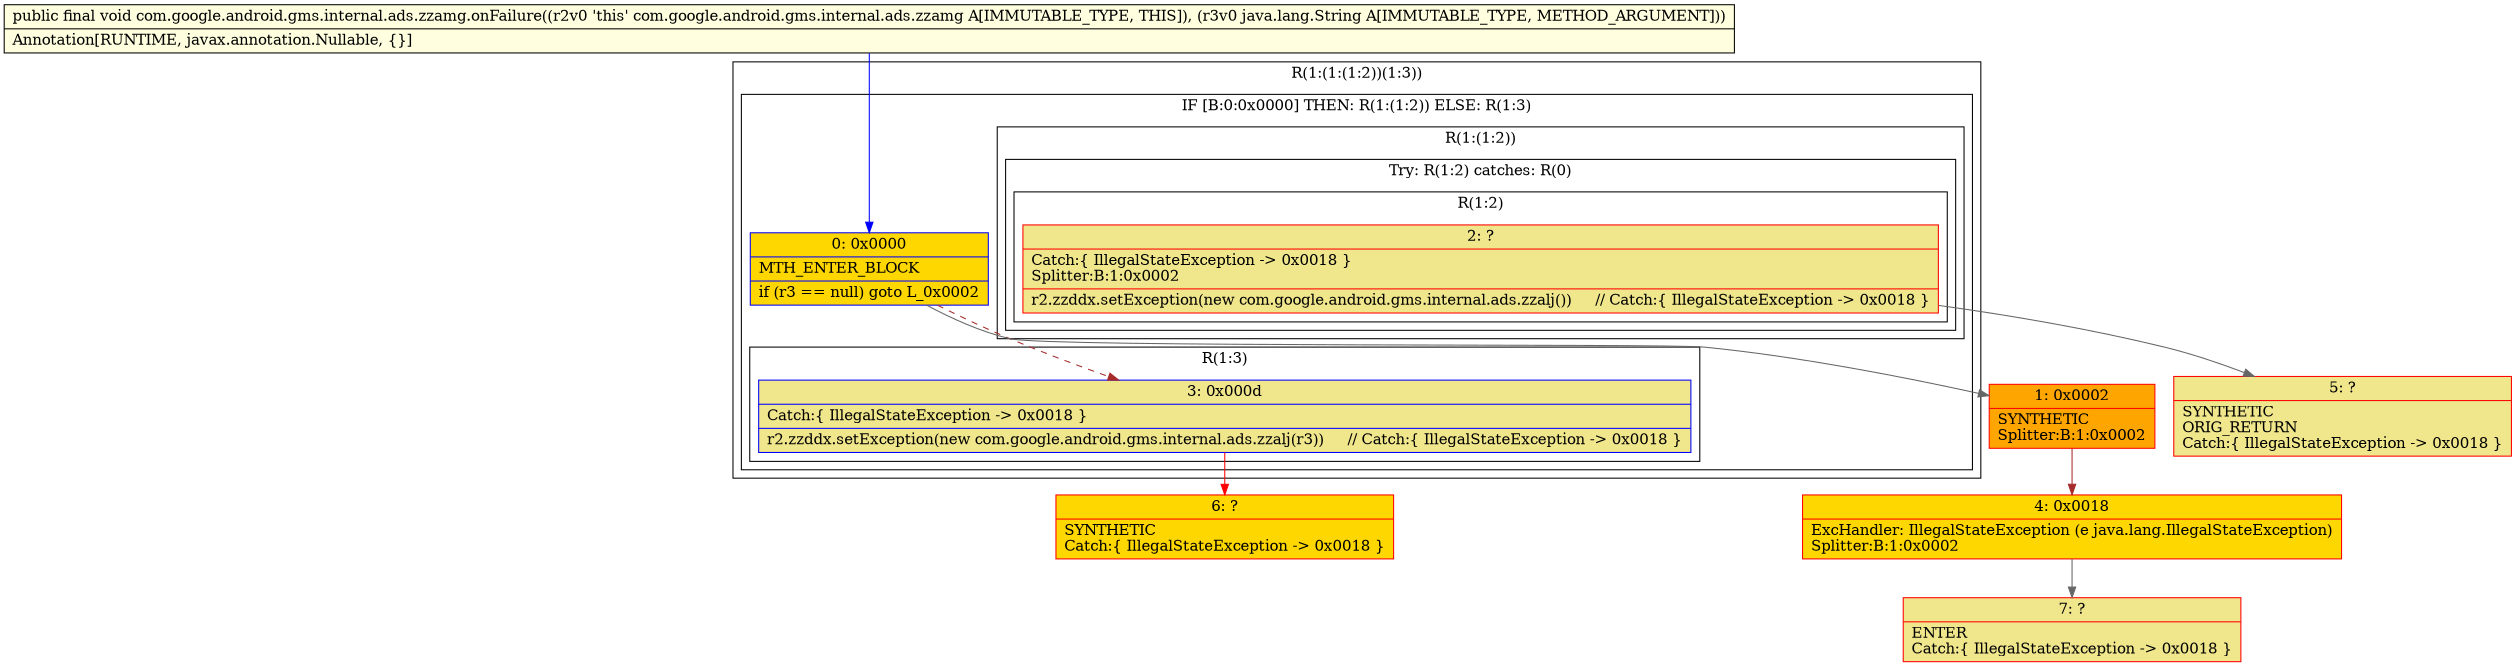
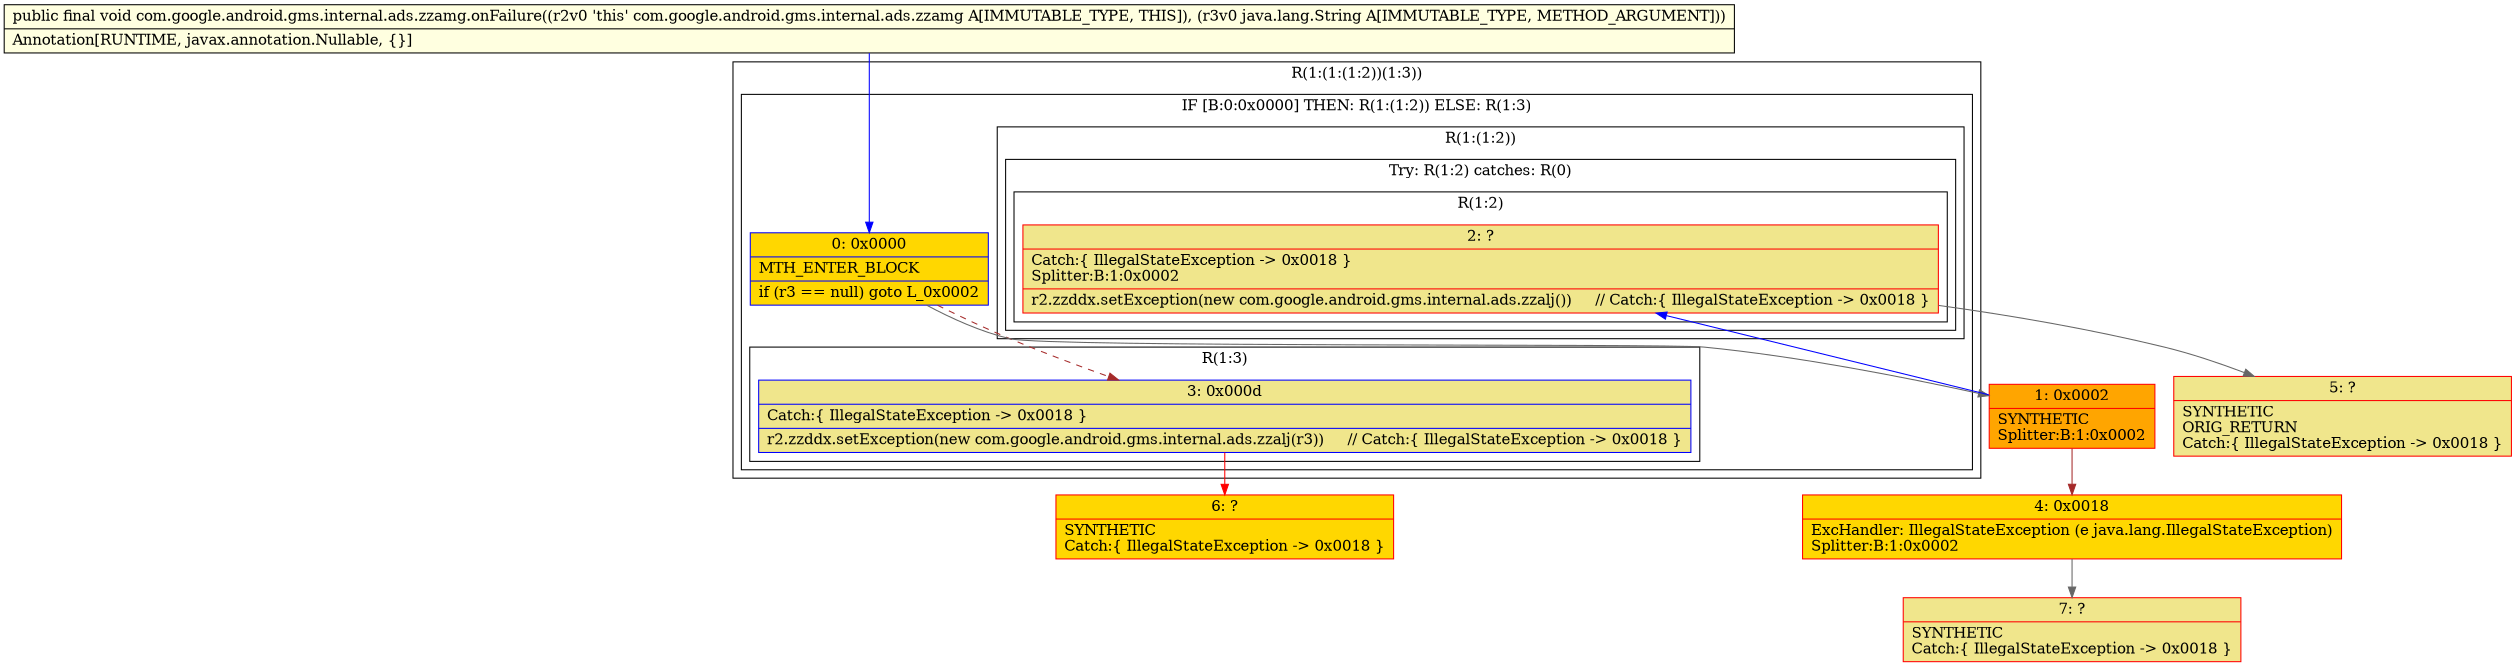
none -> (1828, 355)
(1939, 633) -> (1958, 633)
